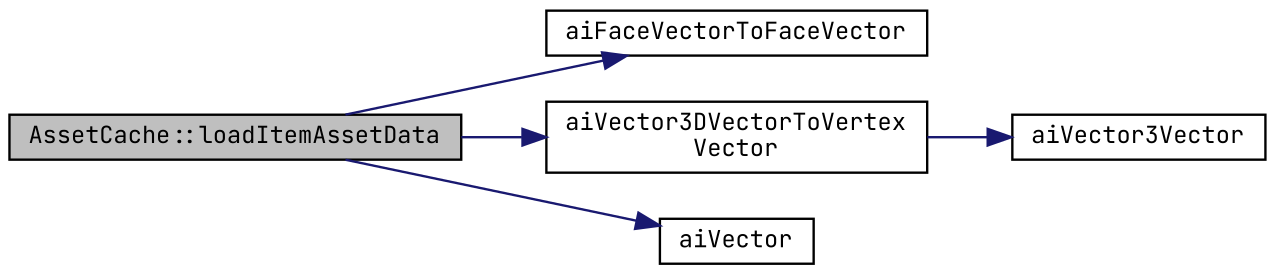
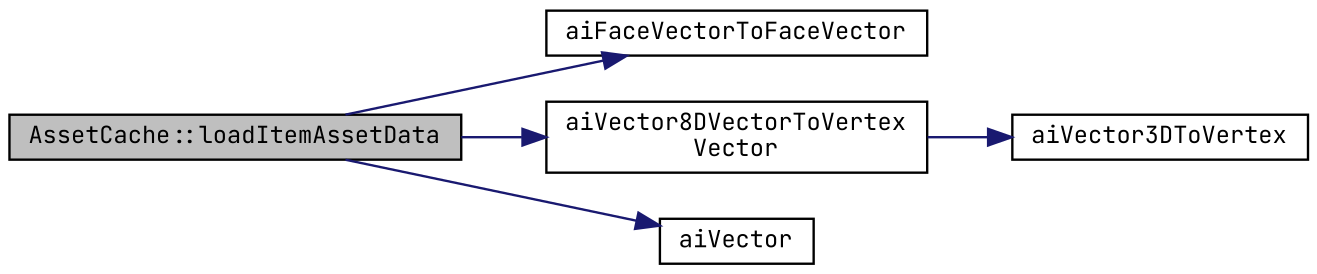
(737, 137) -> (737, 137)
(1139, 137) -> (1160, 137)
